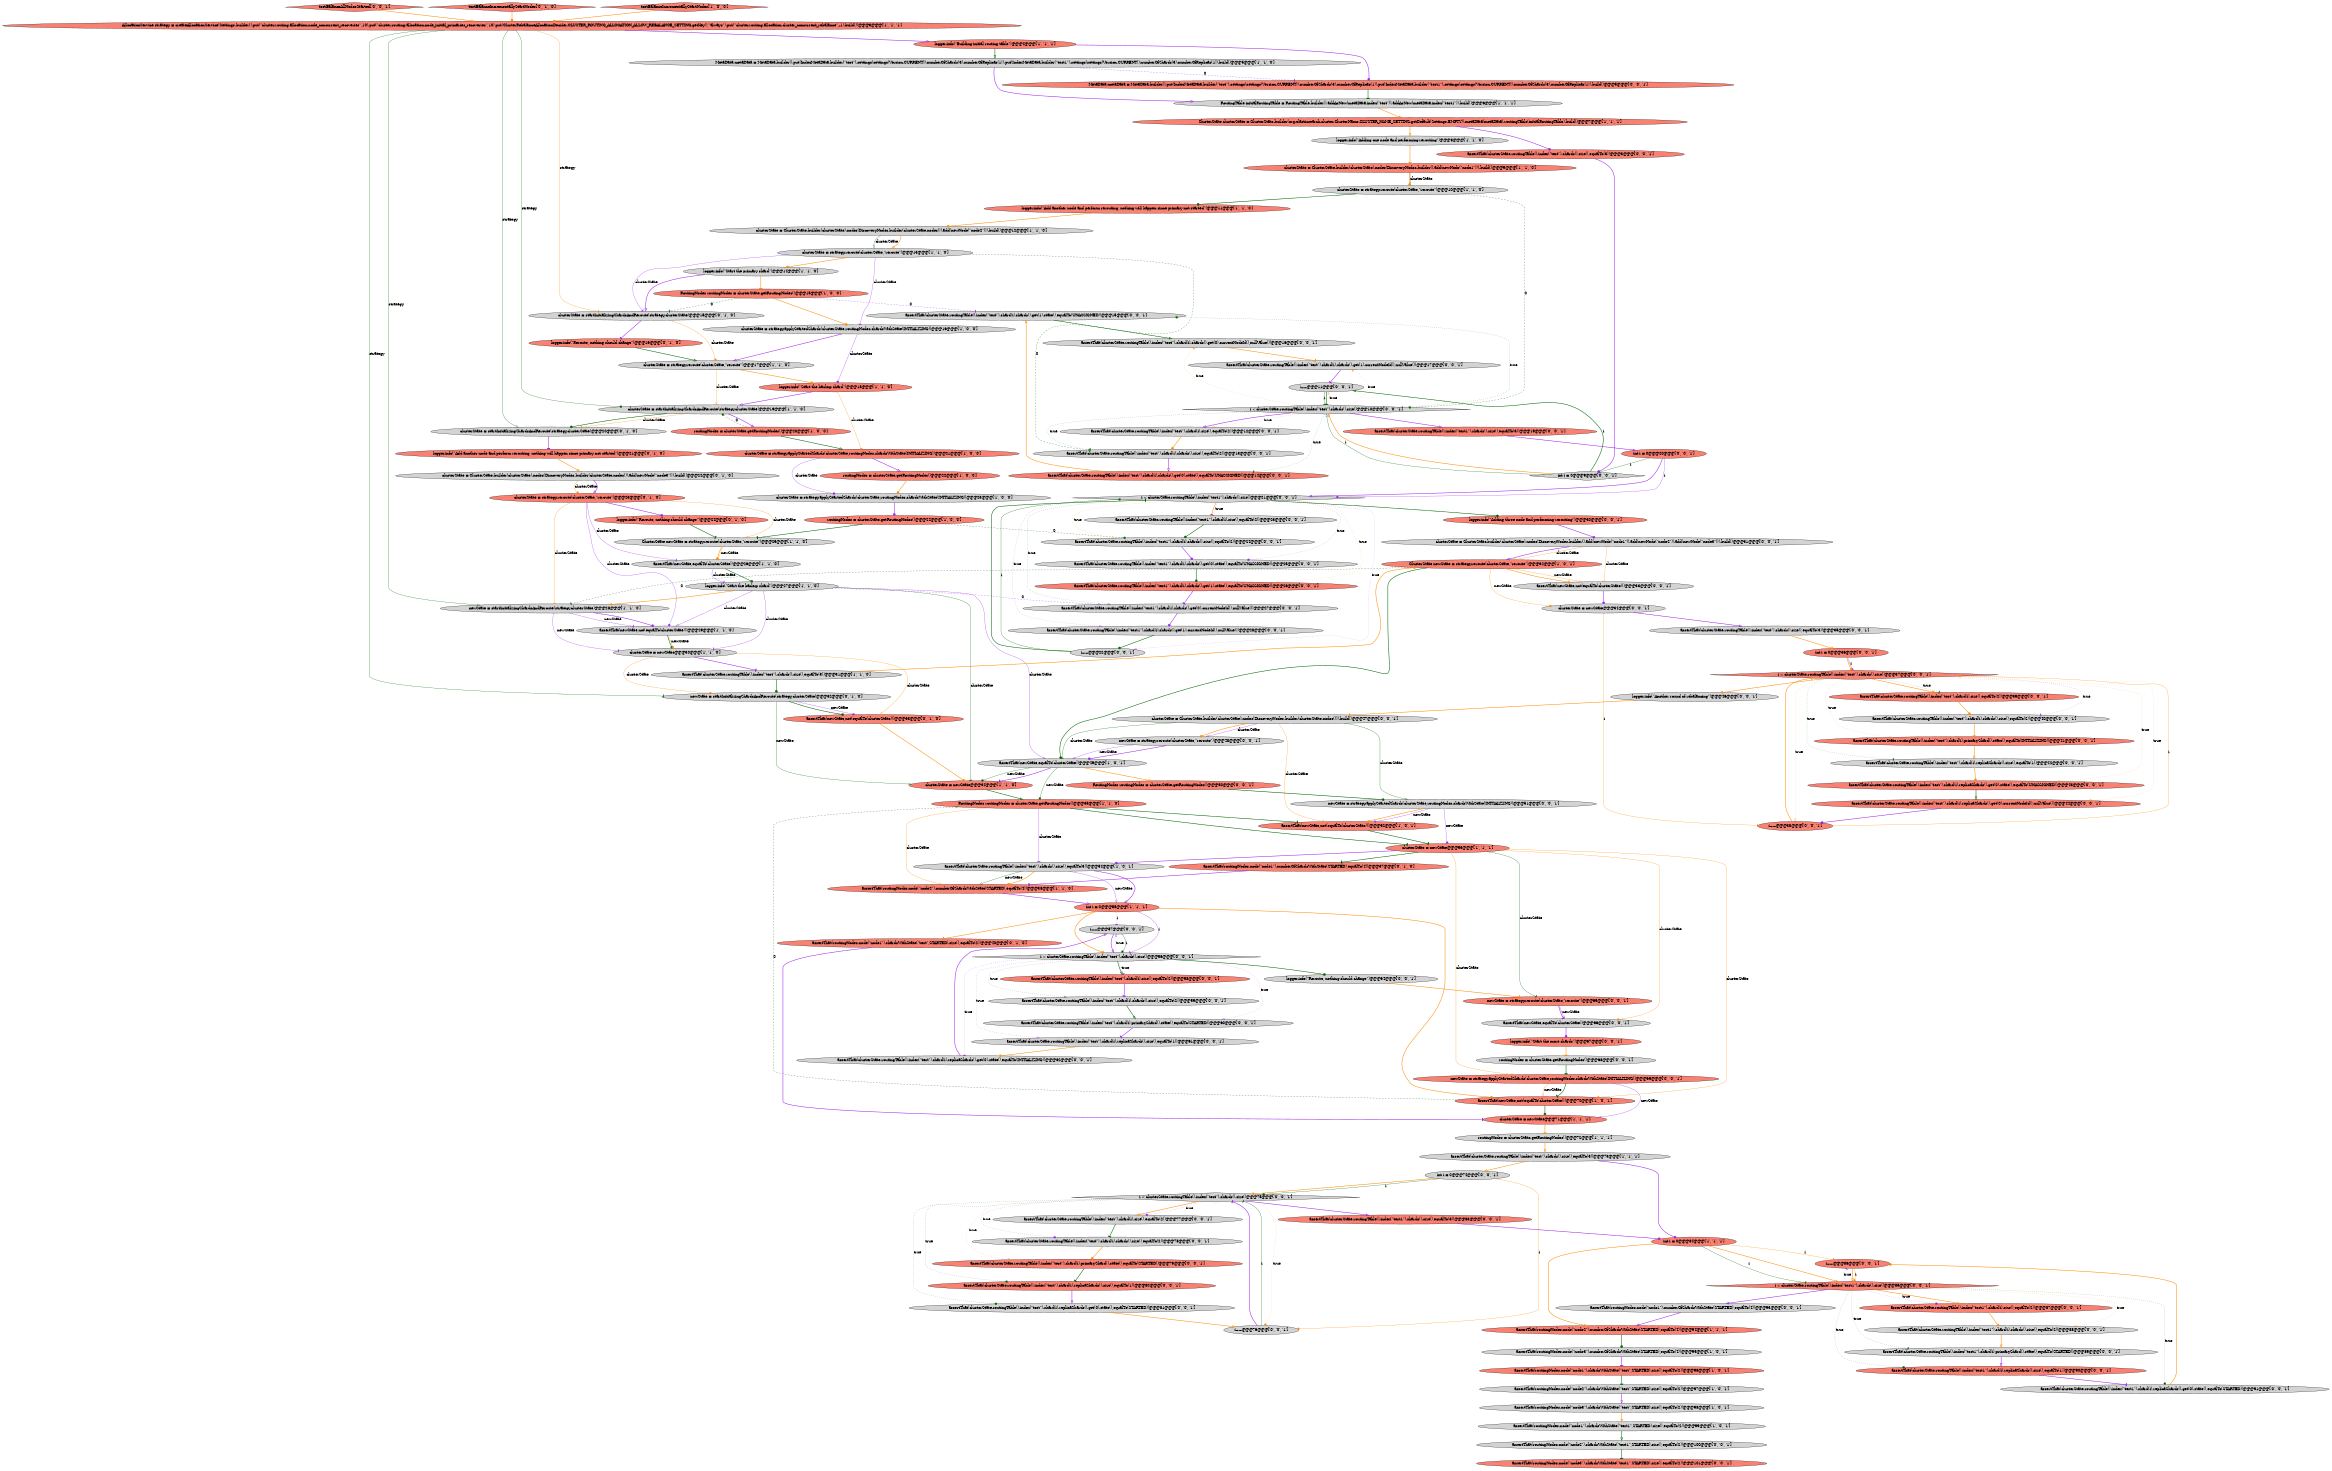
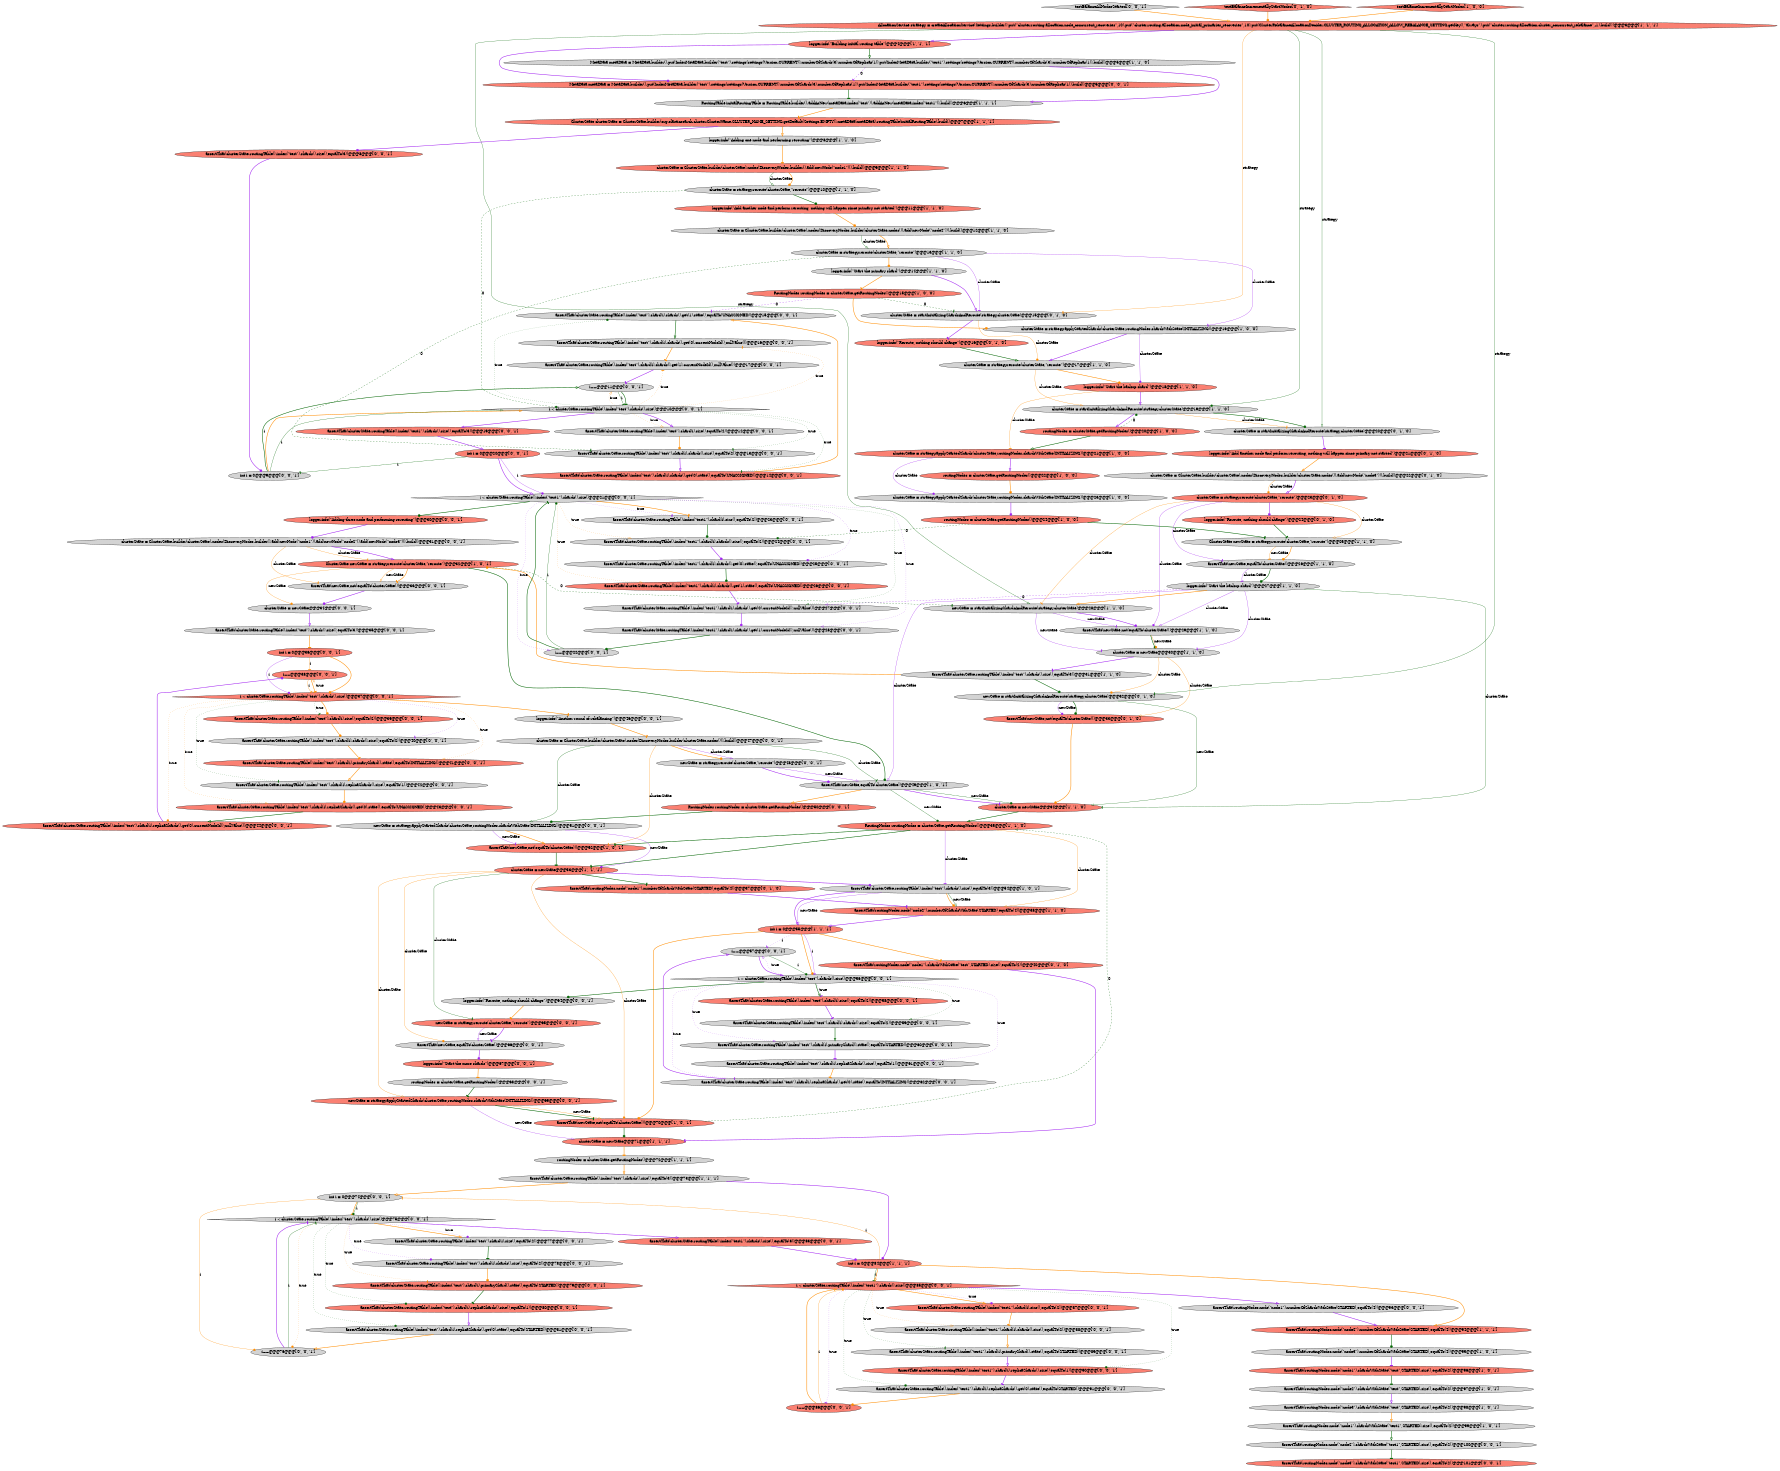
(354, 7) -> (1110, 7)
(1587, 476) -> (269, 476)
(1604, 787) -> (310, 663)
(1780, 1251) -> (652, 1205)
